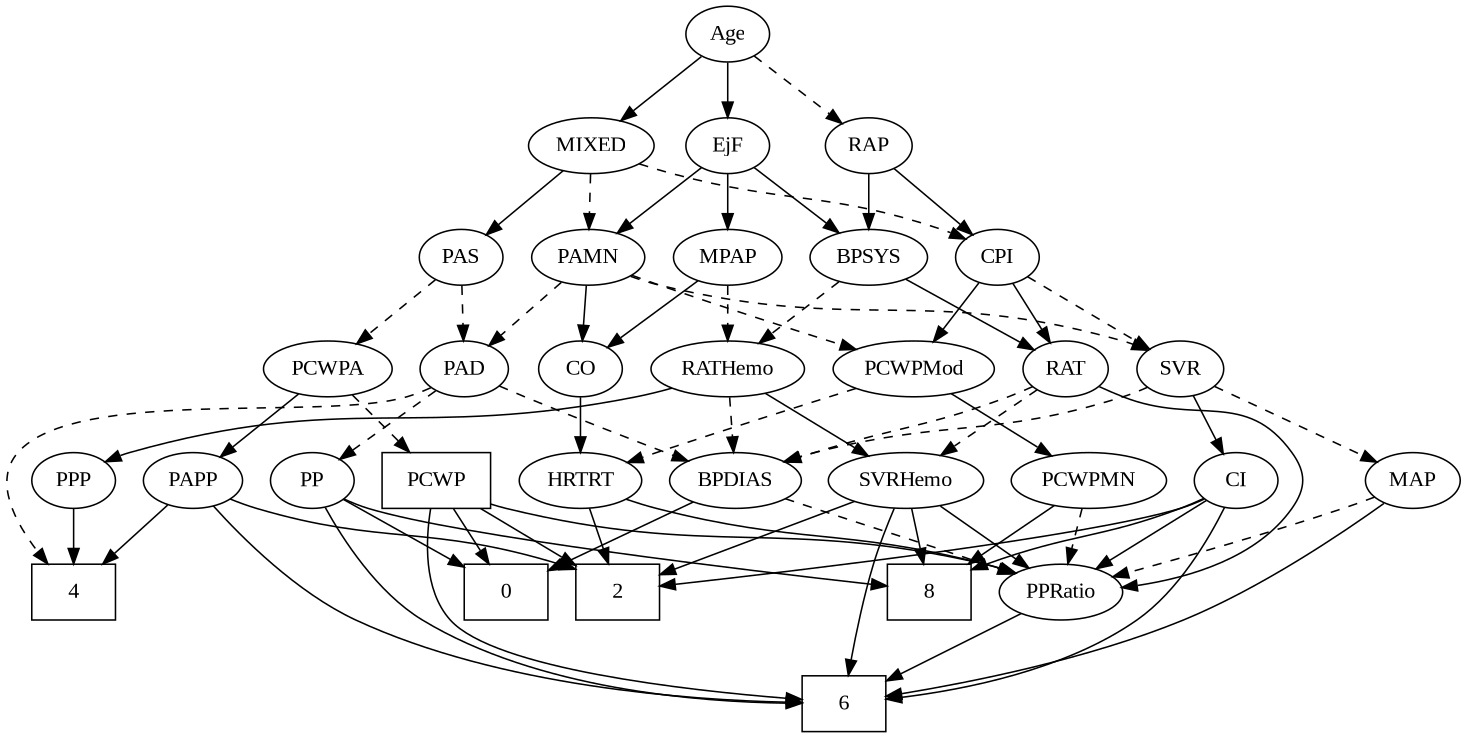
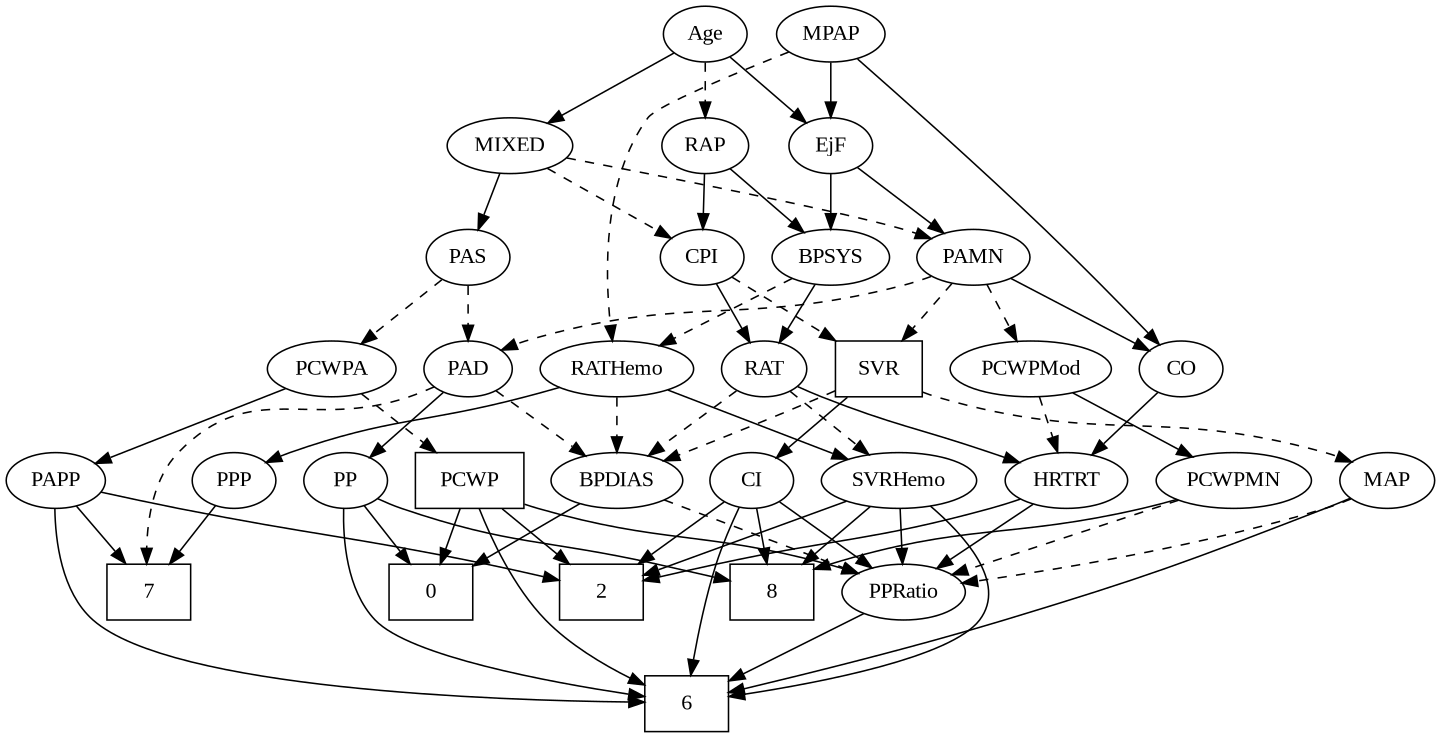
(728, 196) -> (831, 82)
(965, 300) -> none
(1180, 369) -> (879, 369)
(413, 407) -> (425, 409)
(1299, 465) -> (900, 424)
(74, 592) -> (149, 592)
